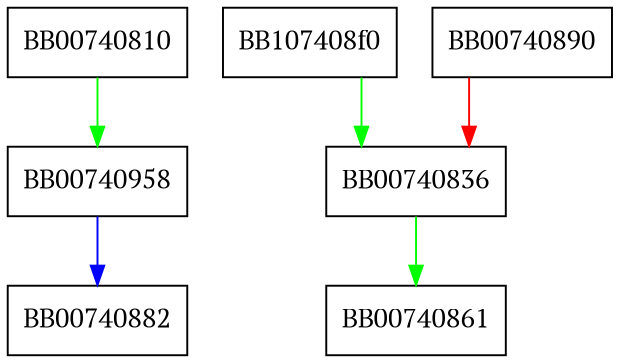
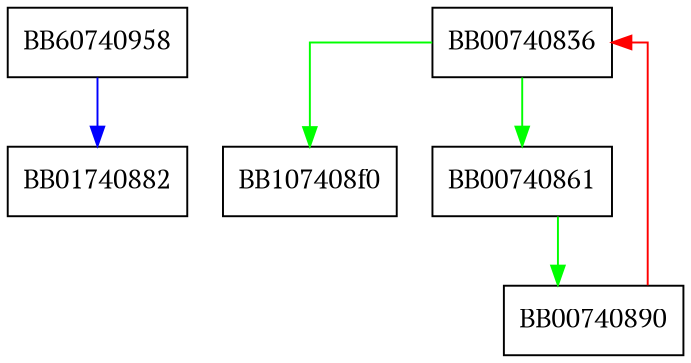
(97, 42) -> none
(361, 102) -> (329, 42)
(97, 181) -> (97, 42)
none -> (558, 241)
(97, 320) -> (97, 181)
